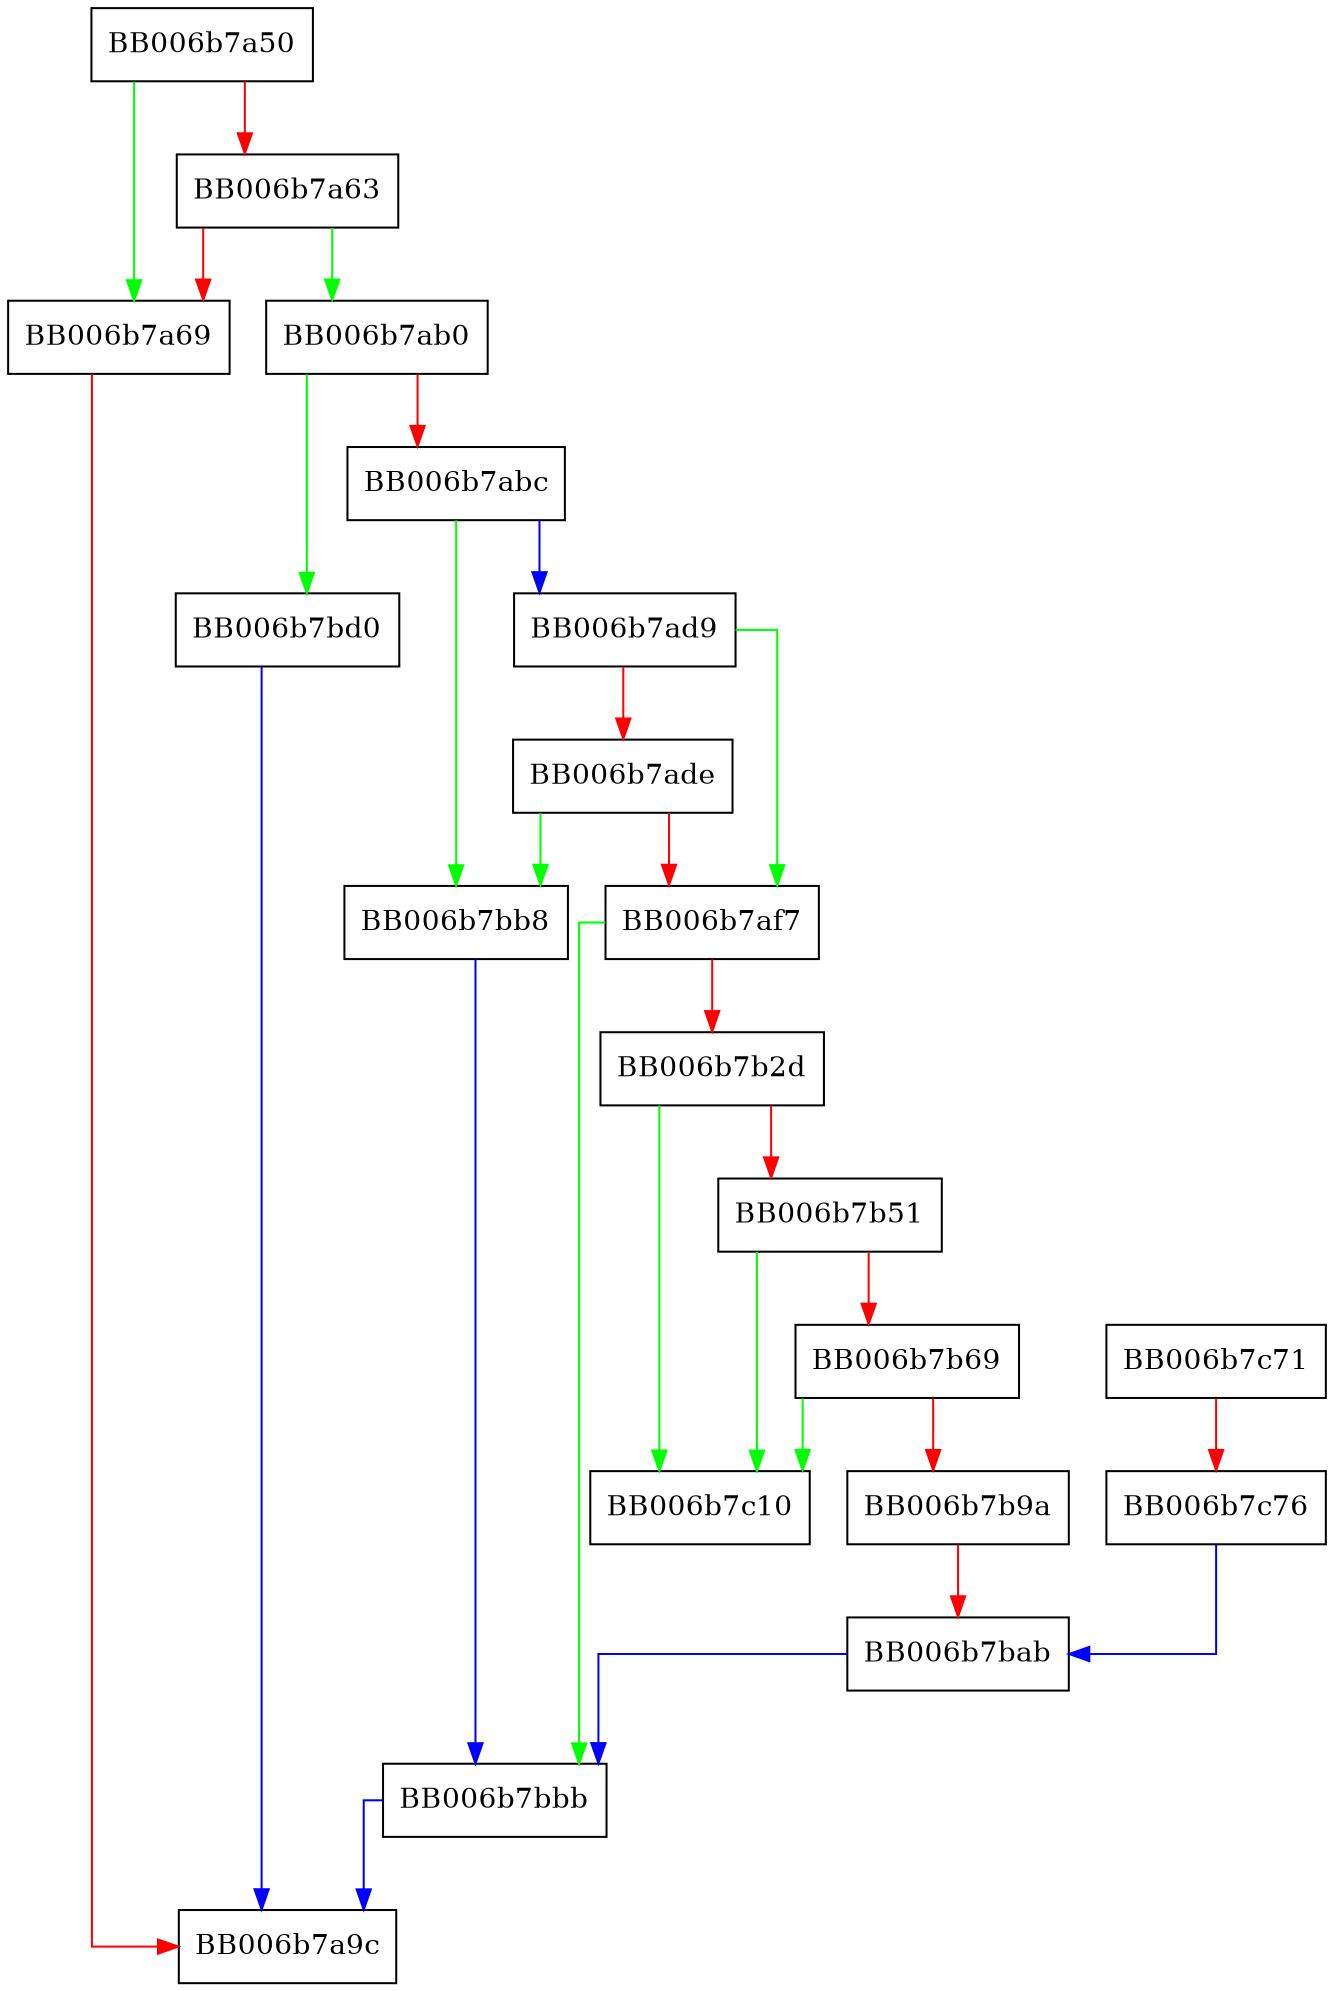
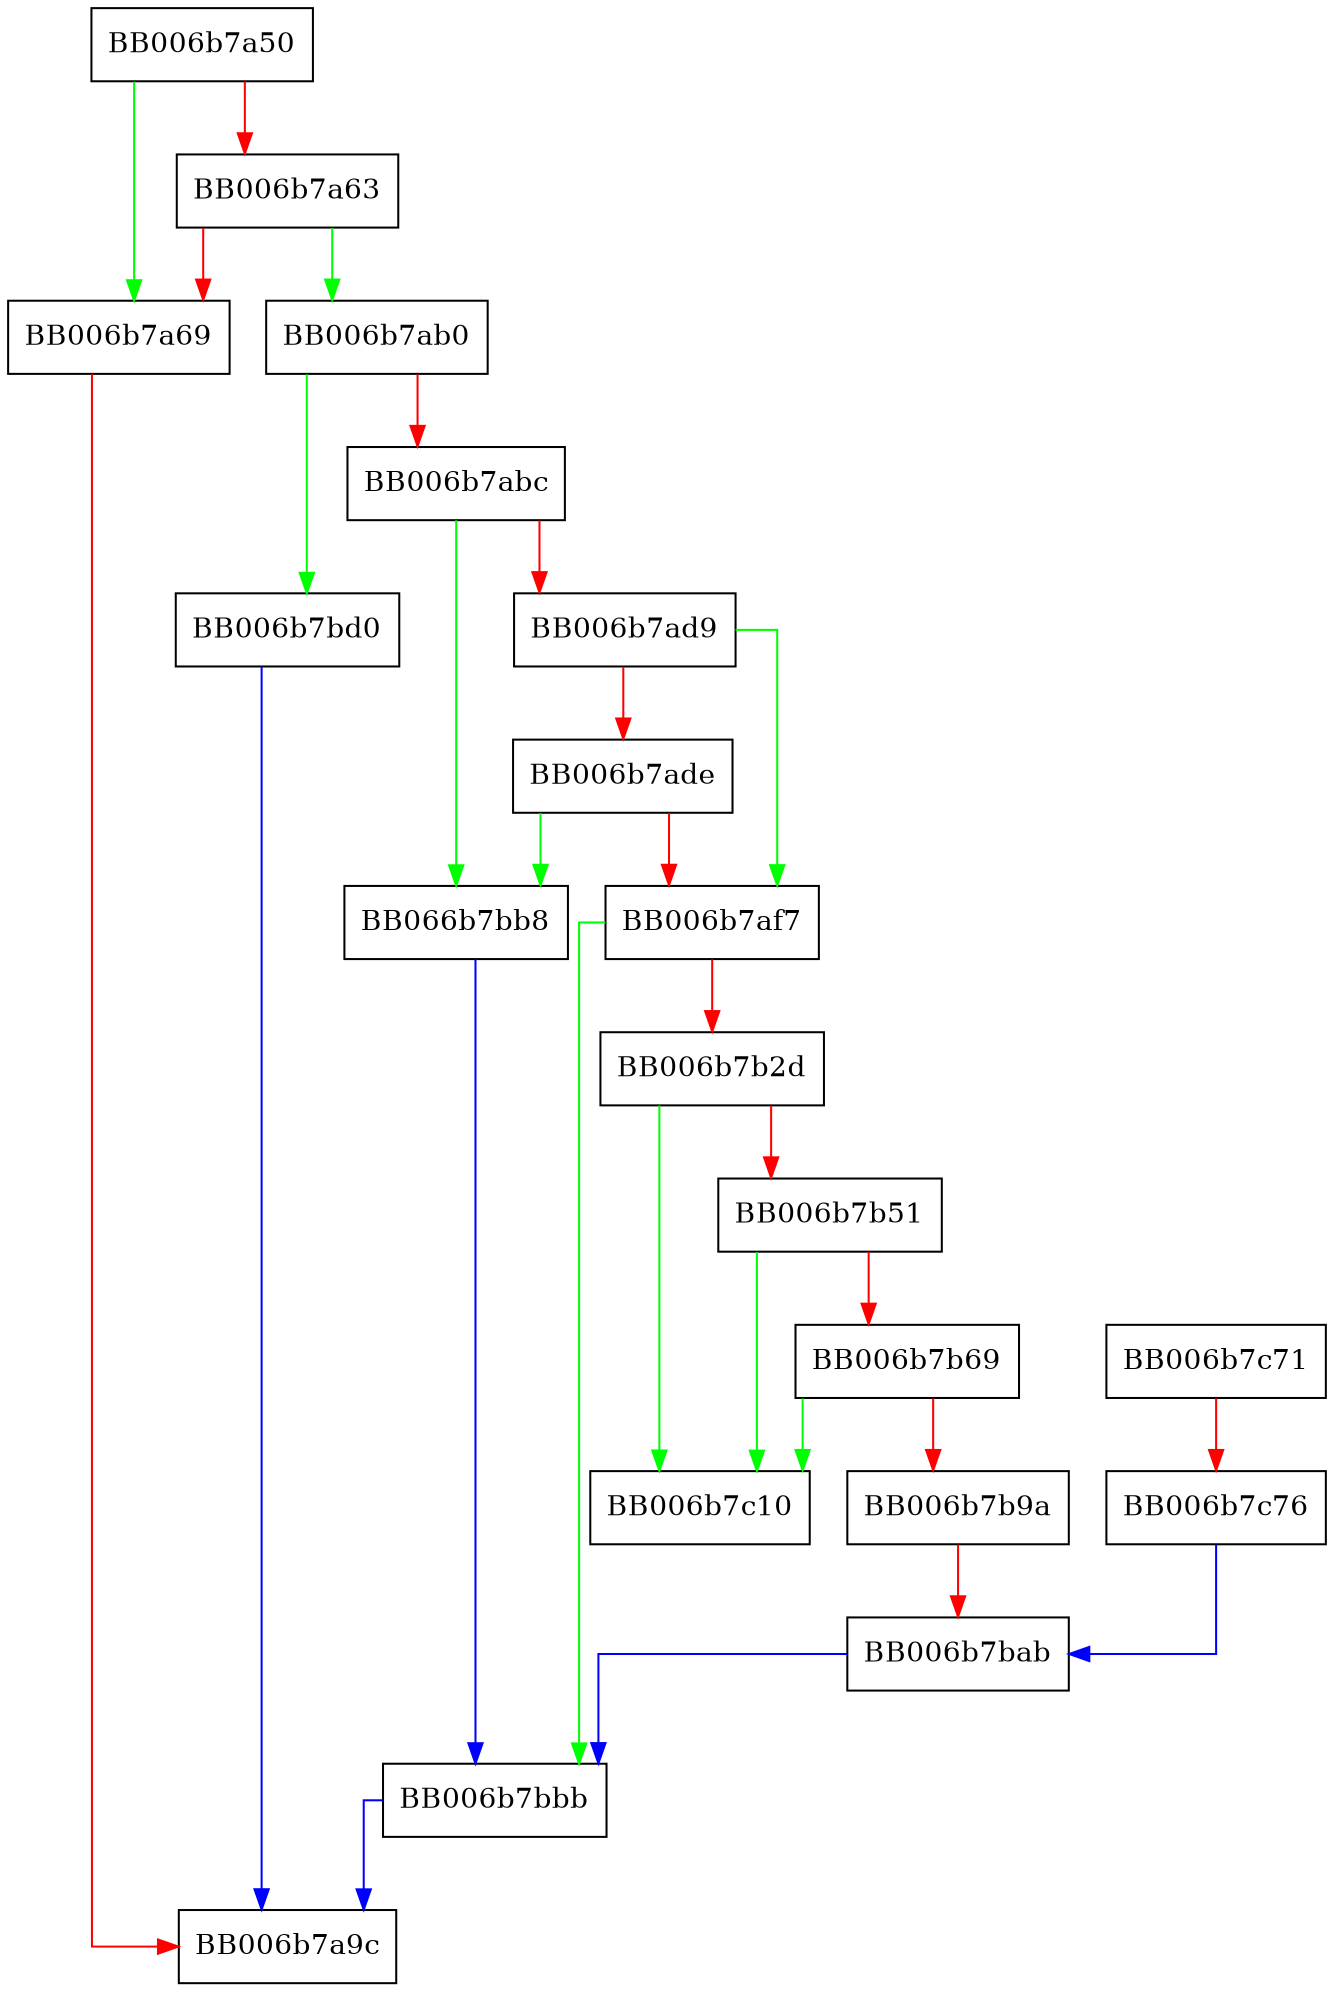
(539, 546) -> (539, 546)
(456, 923) -> (456, 923)
